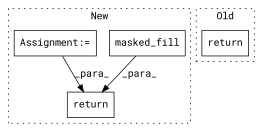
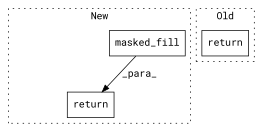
(55, 43) -> none
